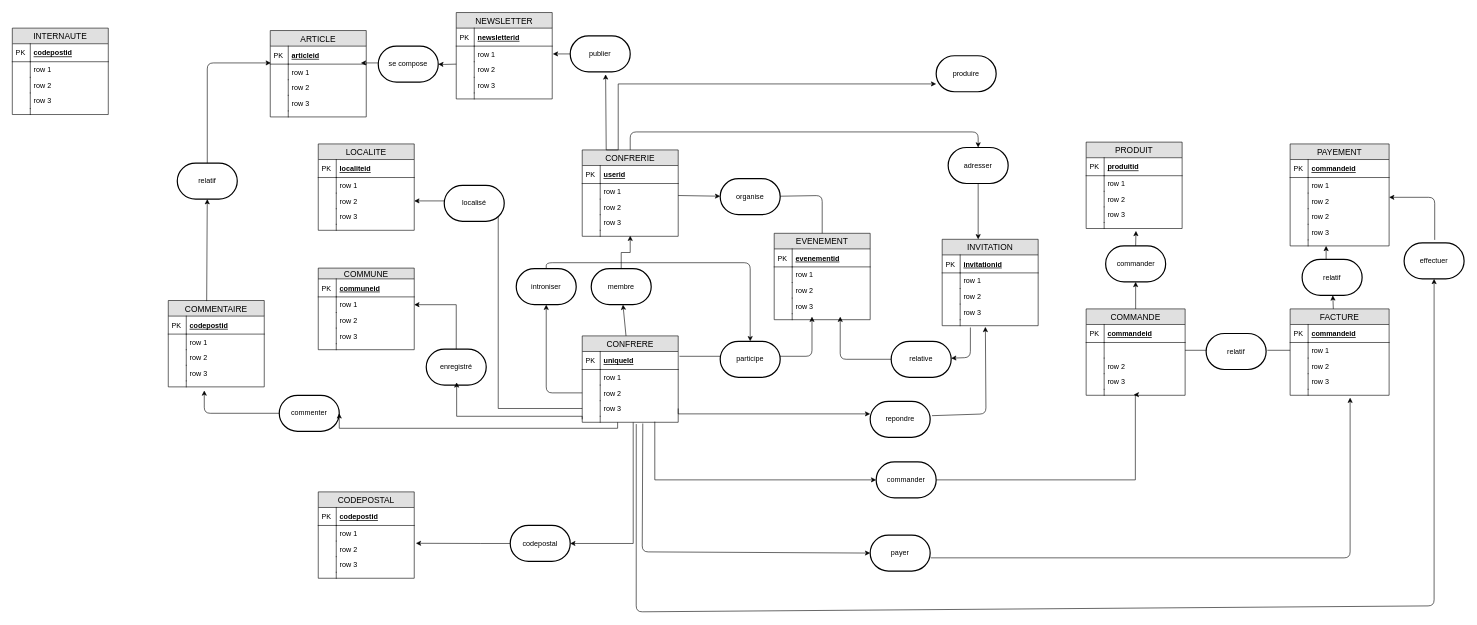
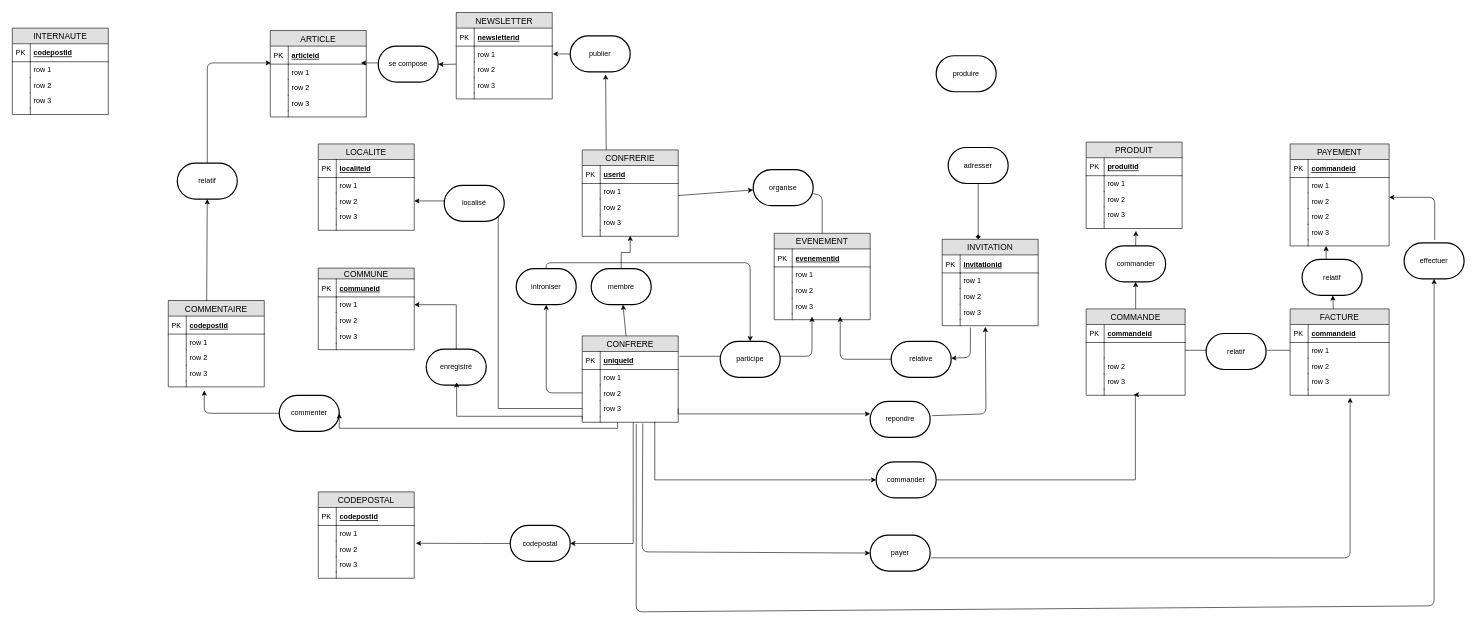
(618, 84) -> none
(978, 135) -> none
(750, 197) -> (783, 188)
(978, 233) -> (978, 233)
